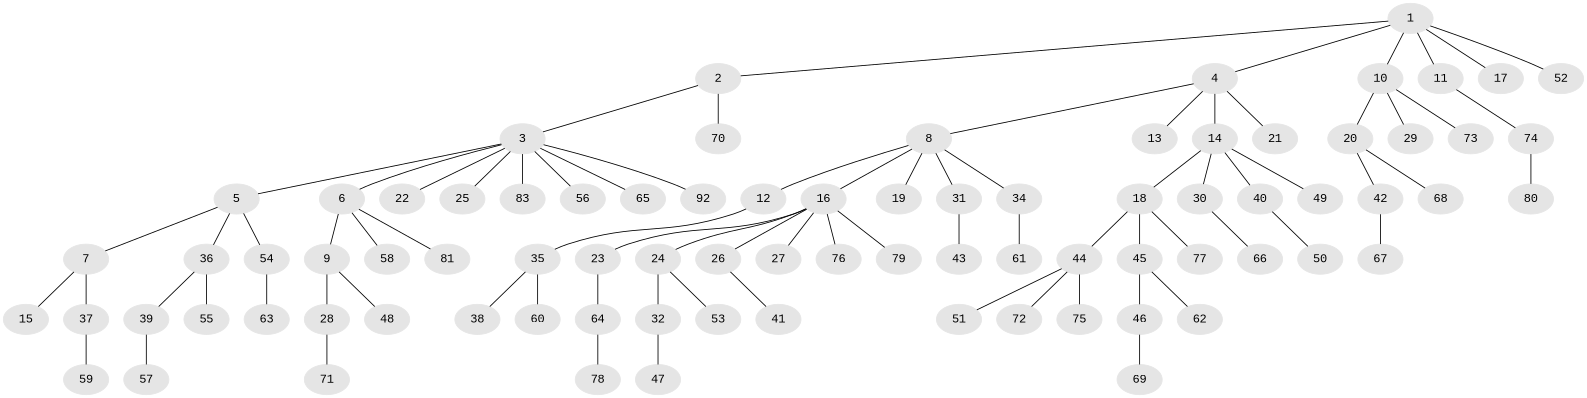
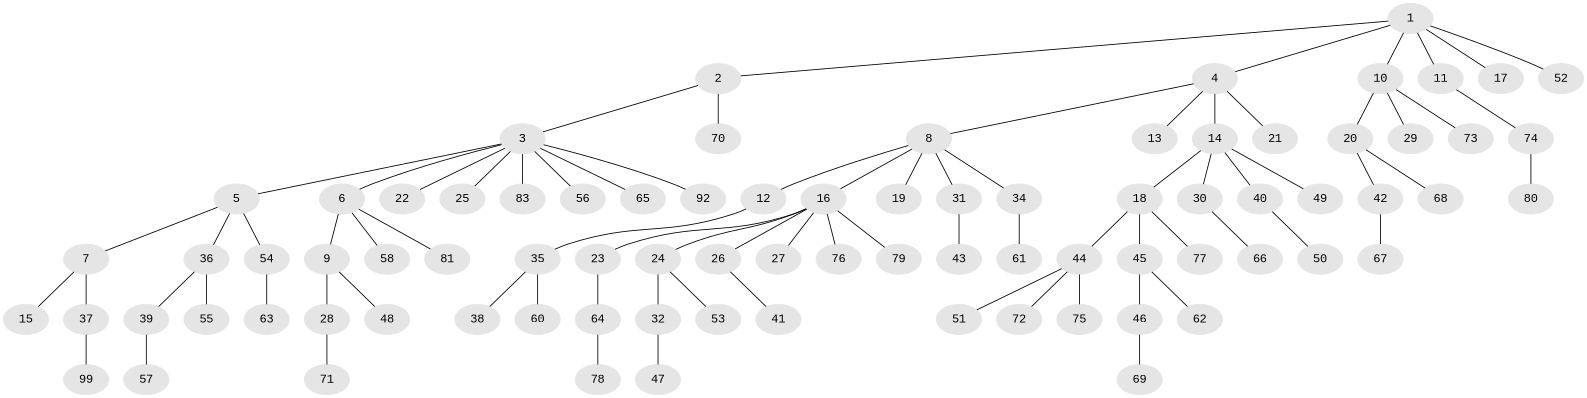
(86, 380) -> (86, 380)
